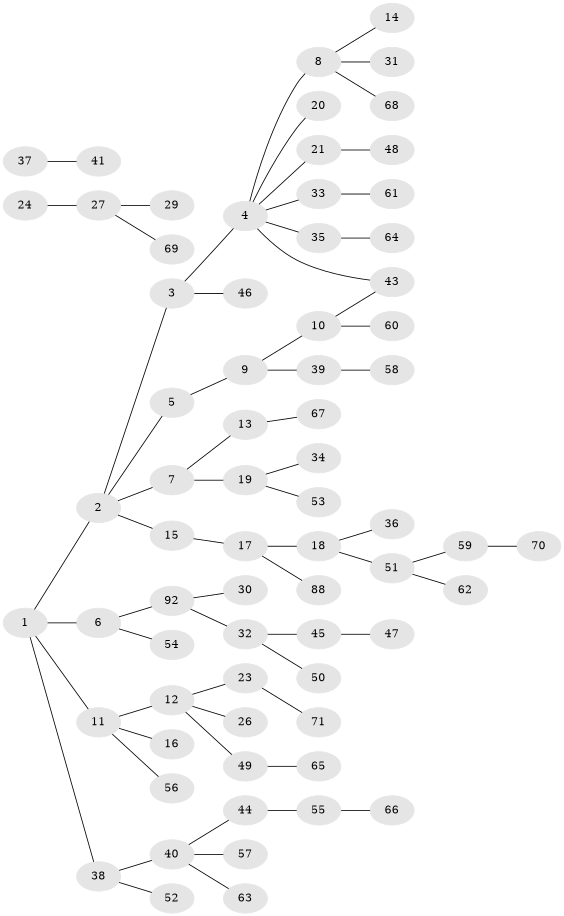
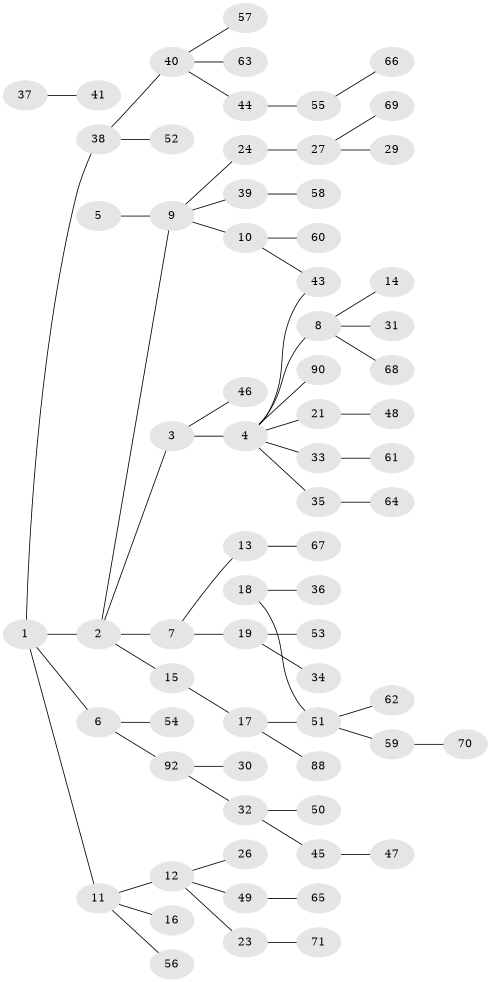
(319, 106) -> (319, 370)
none -> (209, 183)
(135, 455) -> (135, 425)
(282, 546) -> (282, 722)
